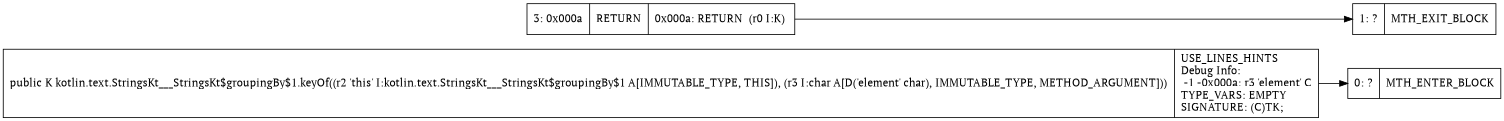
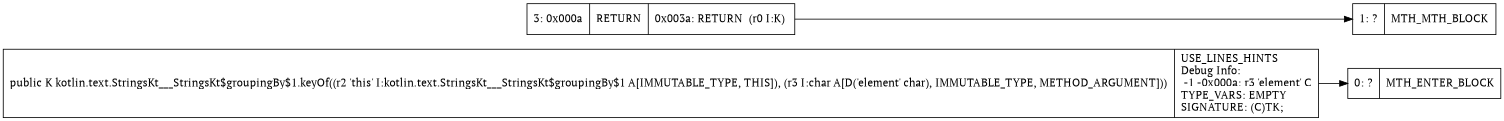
(722, 19) -> (722, 19)
(1440, 19) -> (1440, 19)
